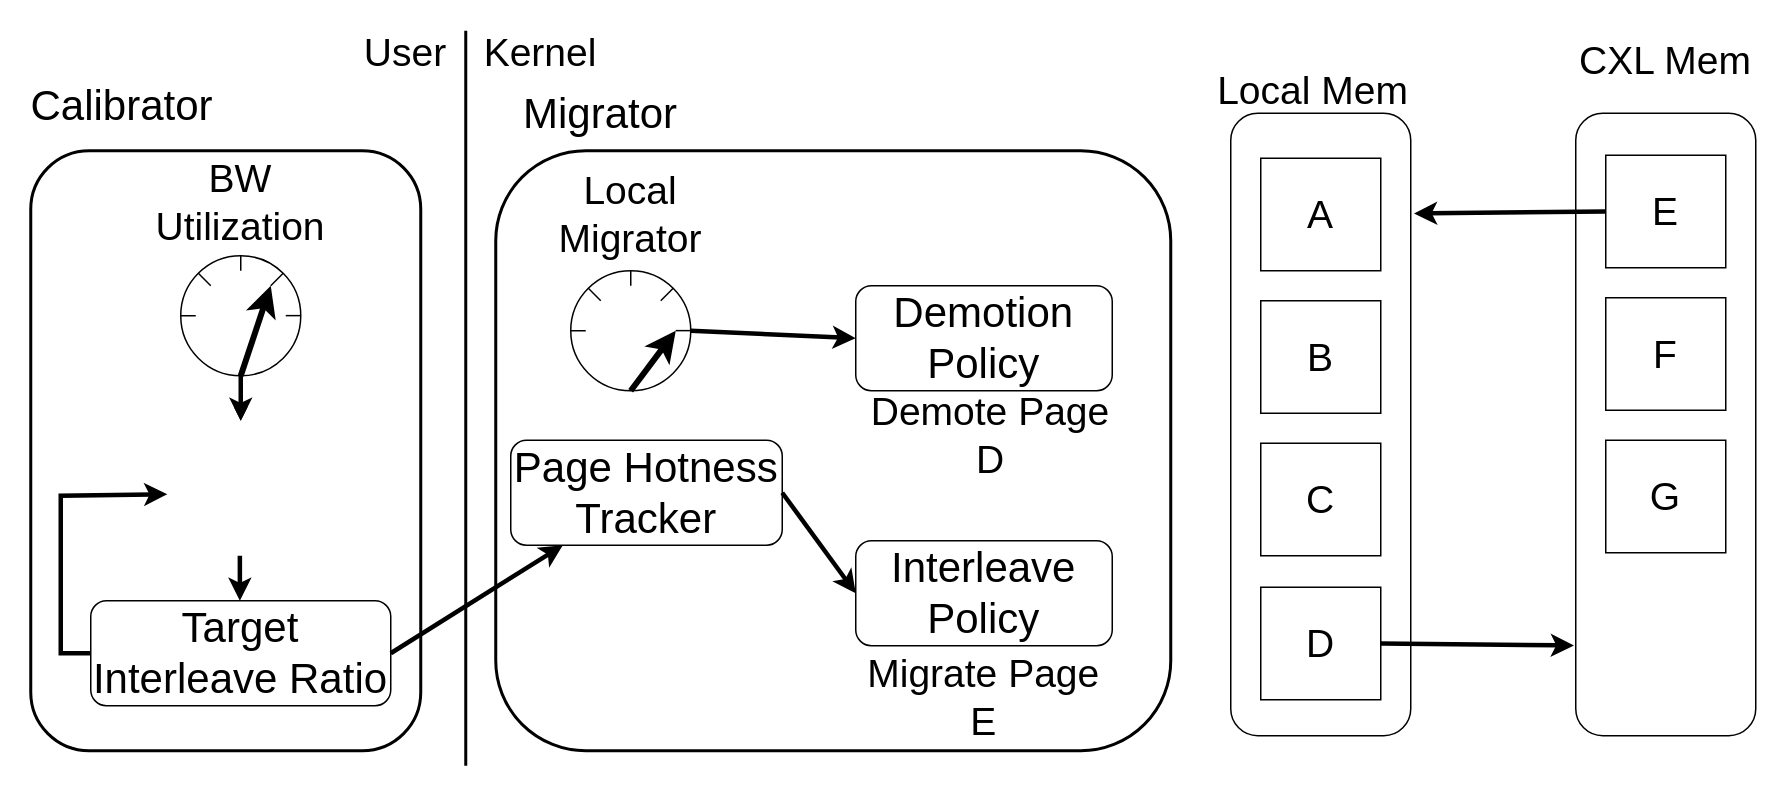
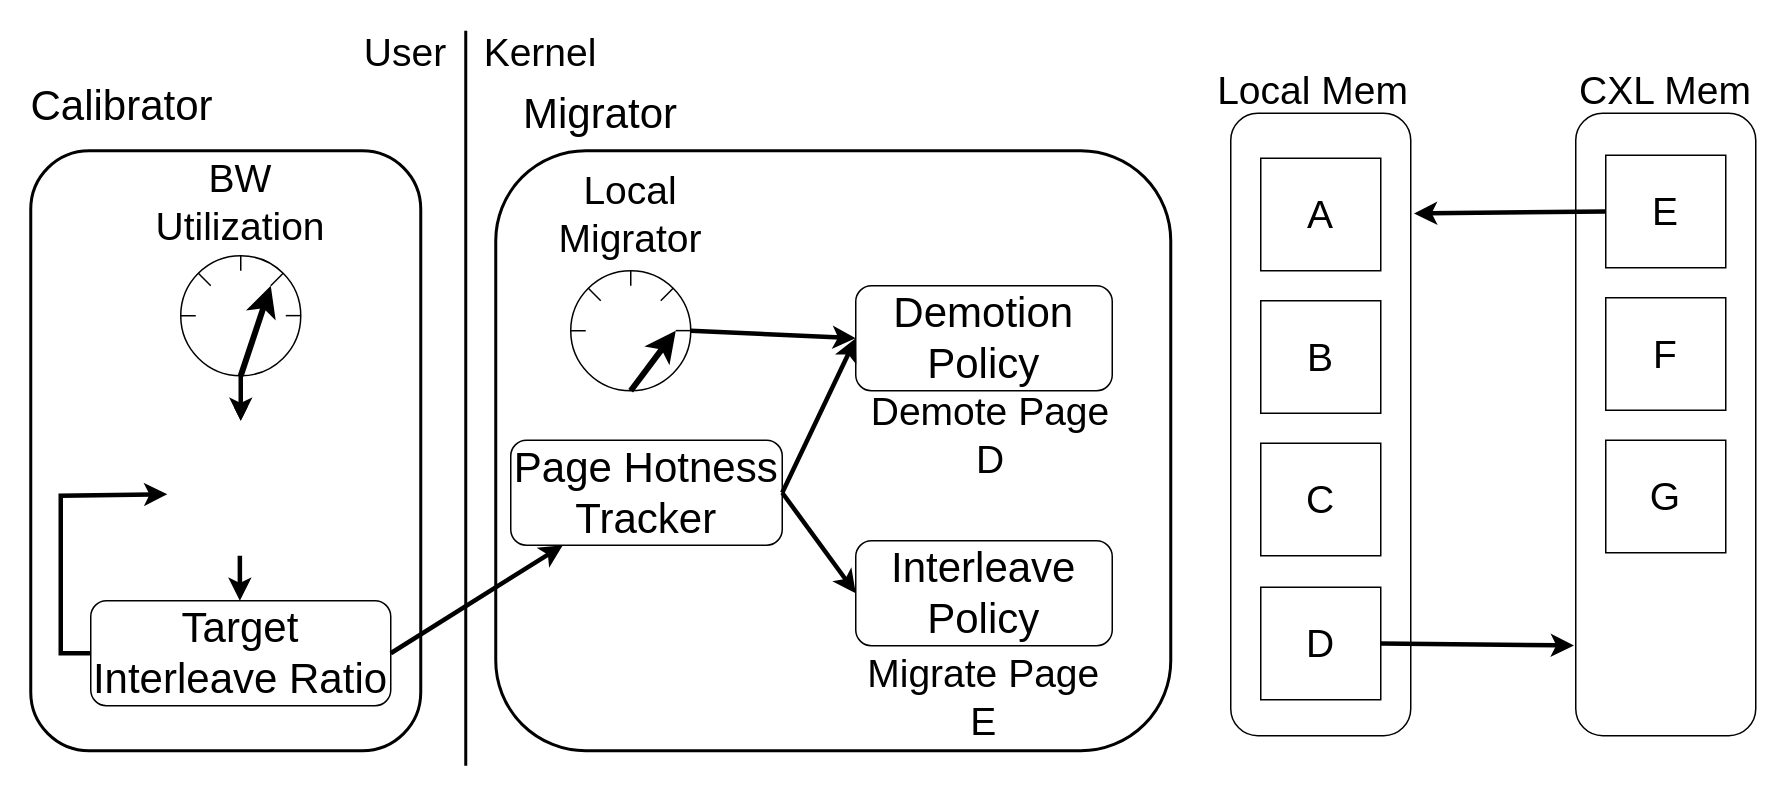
(1666, 61) -> (1666, 91)
none -> (816, 422)
